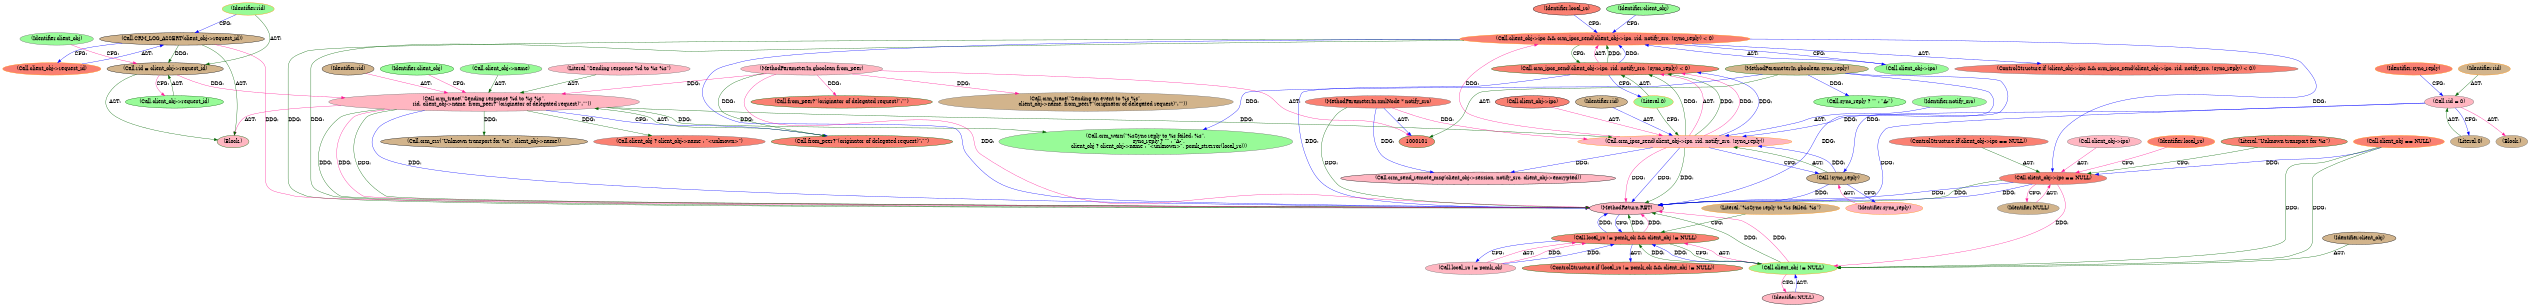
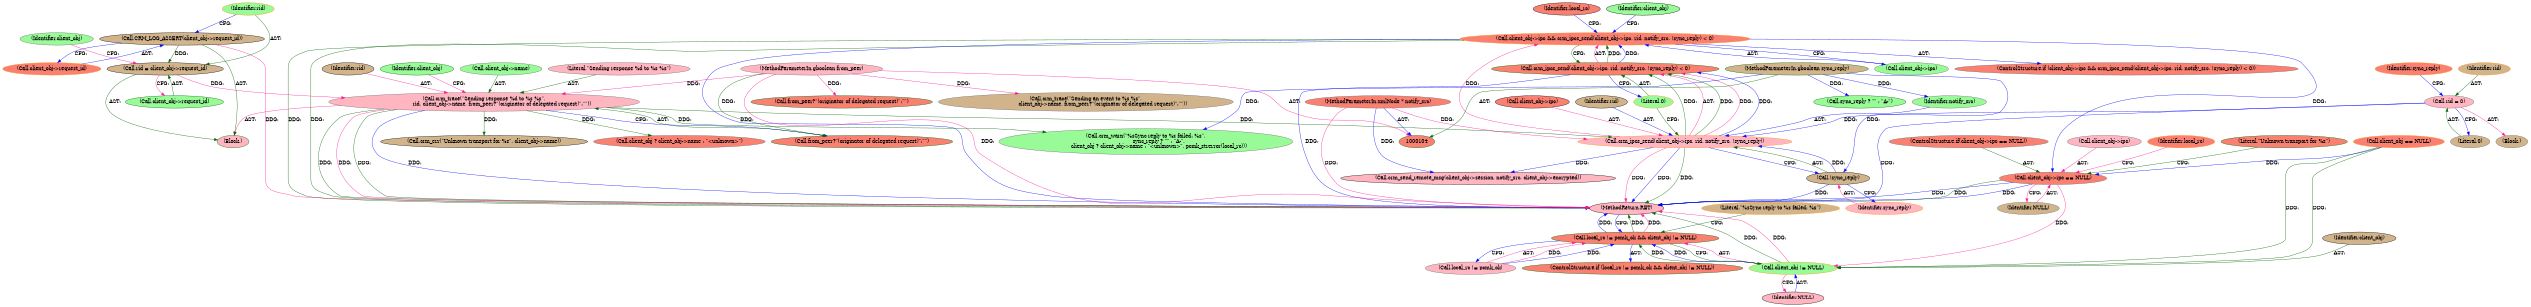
(1821, 130) -> (1874, 85)
(1417, 142) -> (1417, 142)
(1390, 197) -> (1390, 197)
